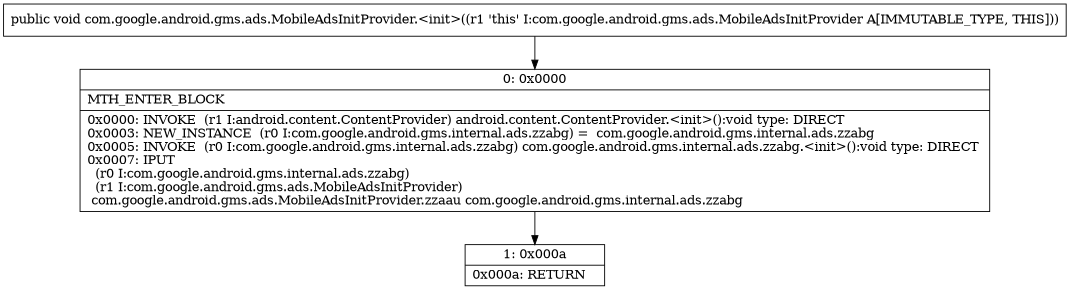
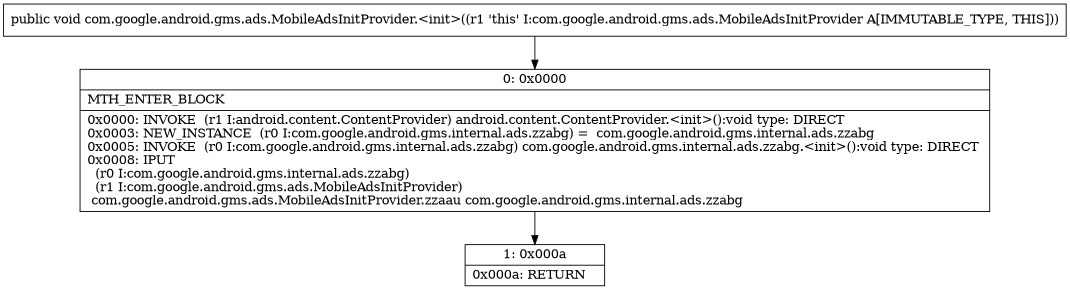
(135, 161) -> (135, 161)
